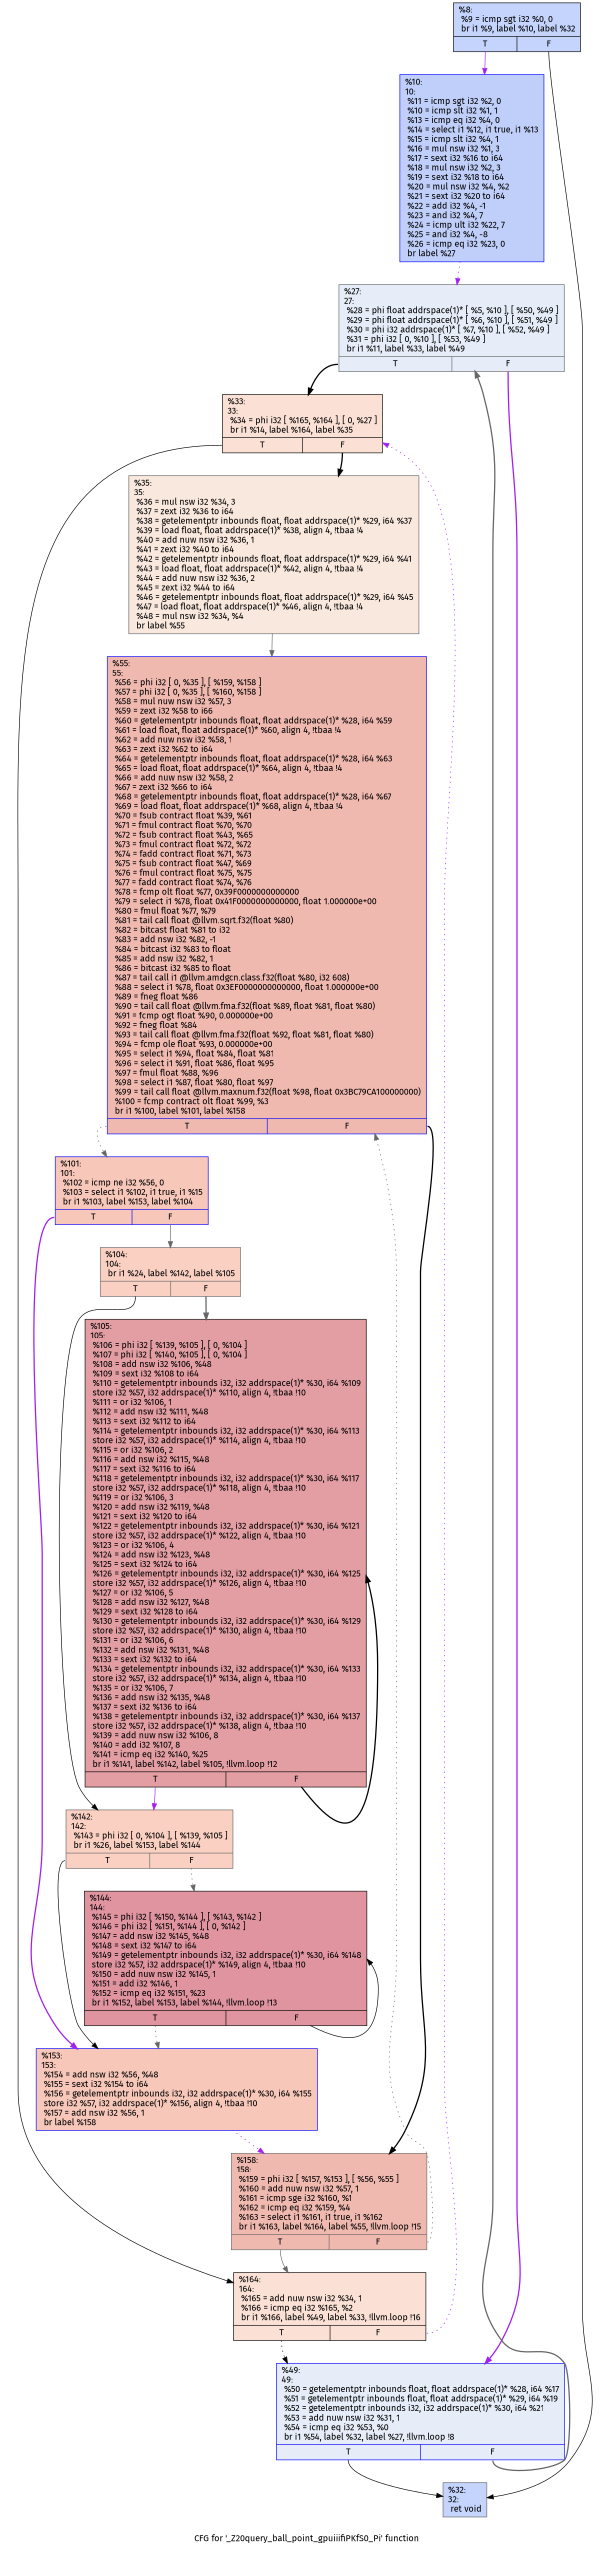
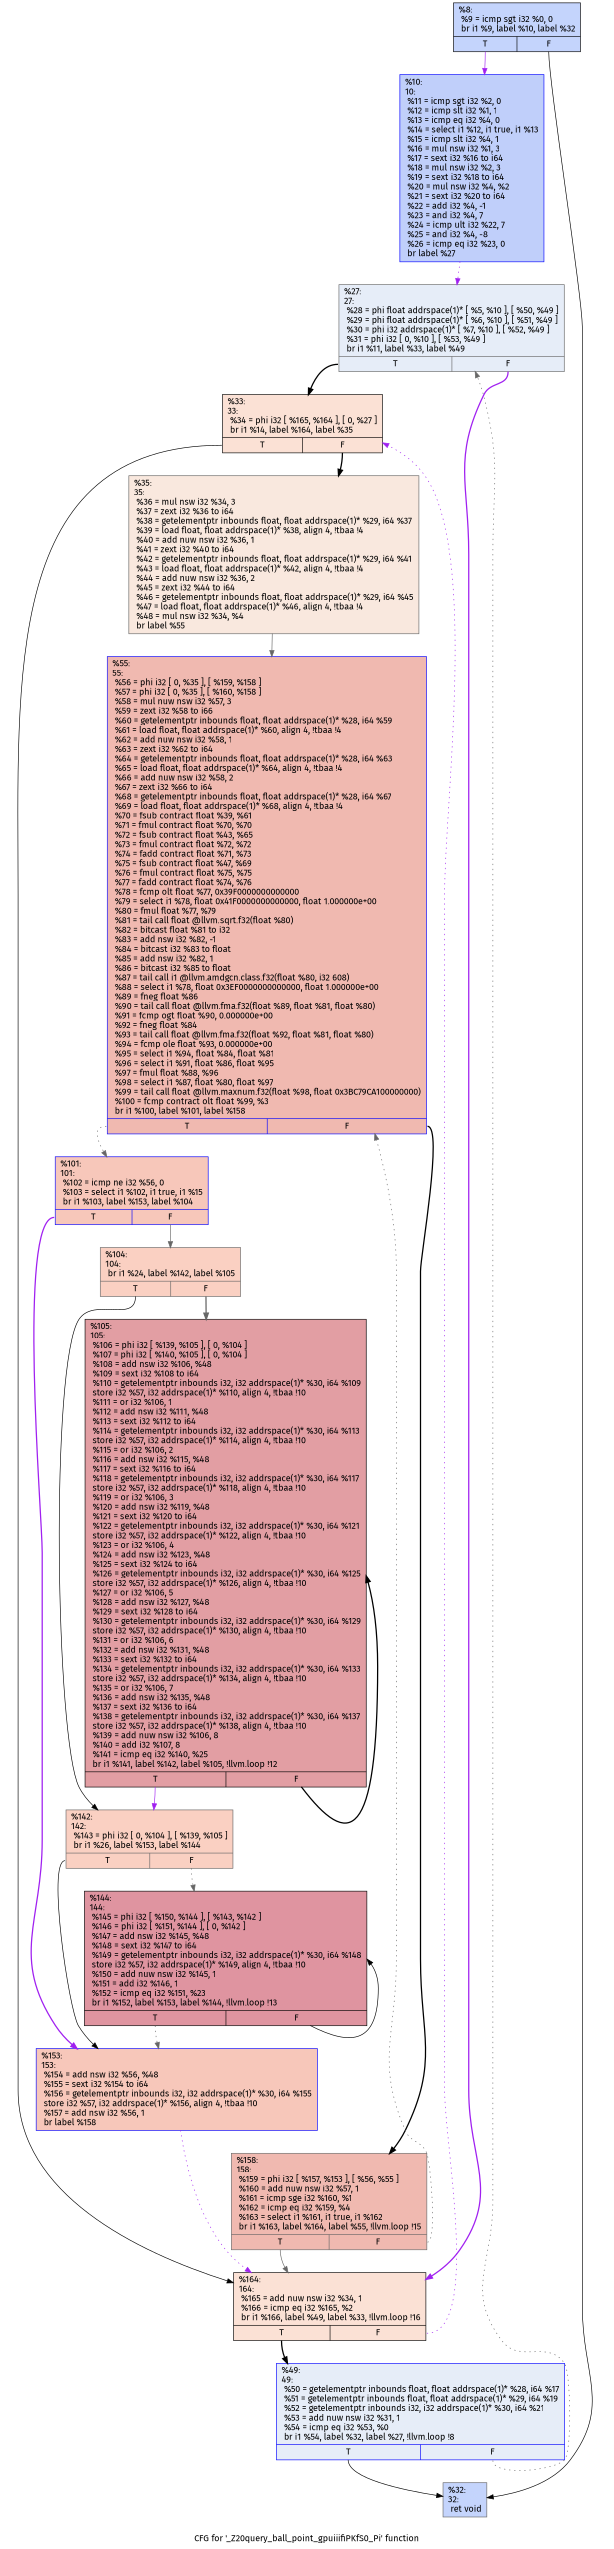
(452, 111) -> (451, 111)
(517, 1369) -> (469, 1325)
(493, 1483) -> (493, 1483)
(246, 2140) -> (200, 2206)
(282, 2349) -> (282, 2349)
